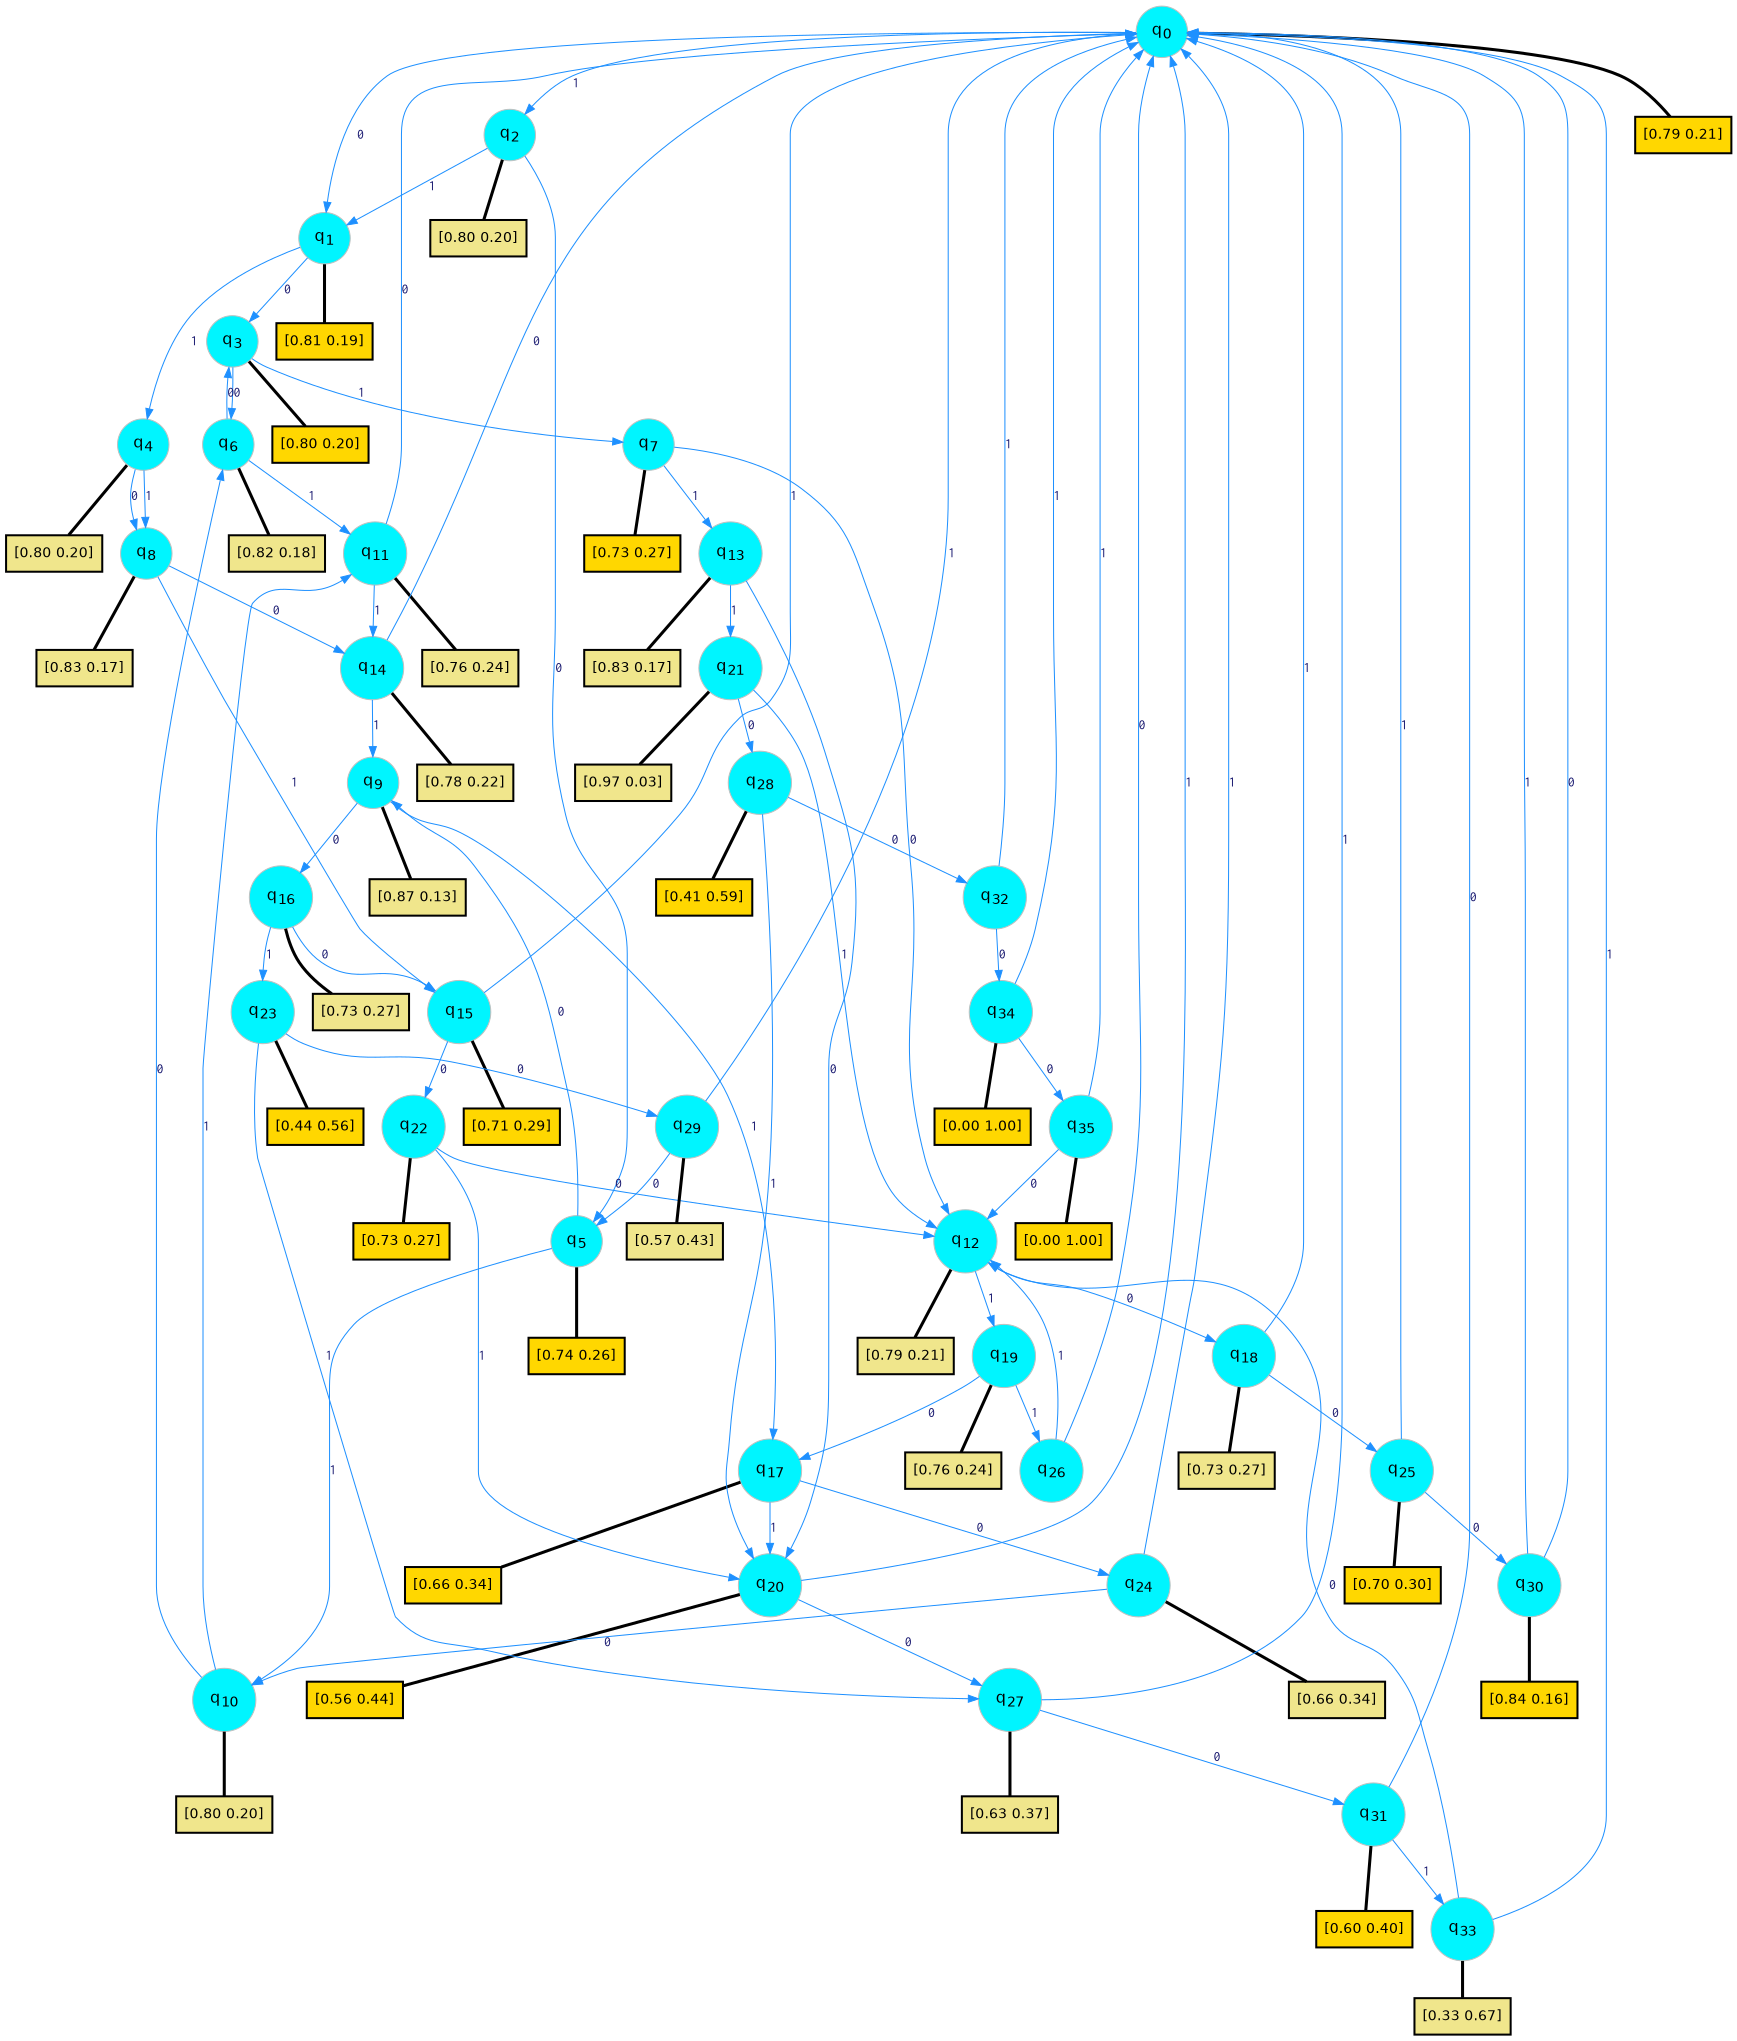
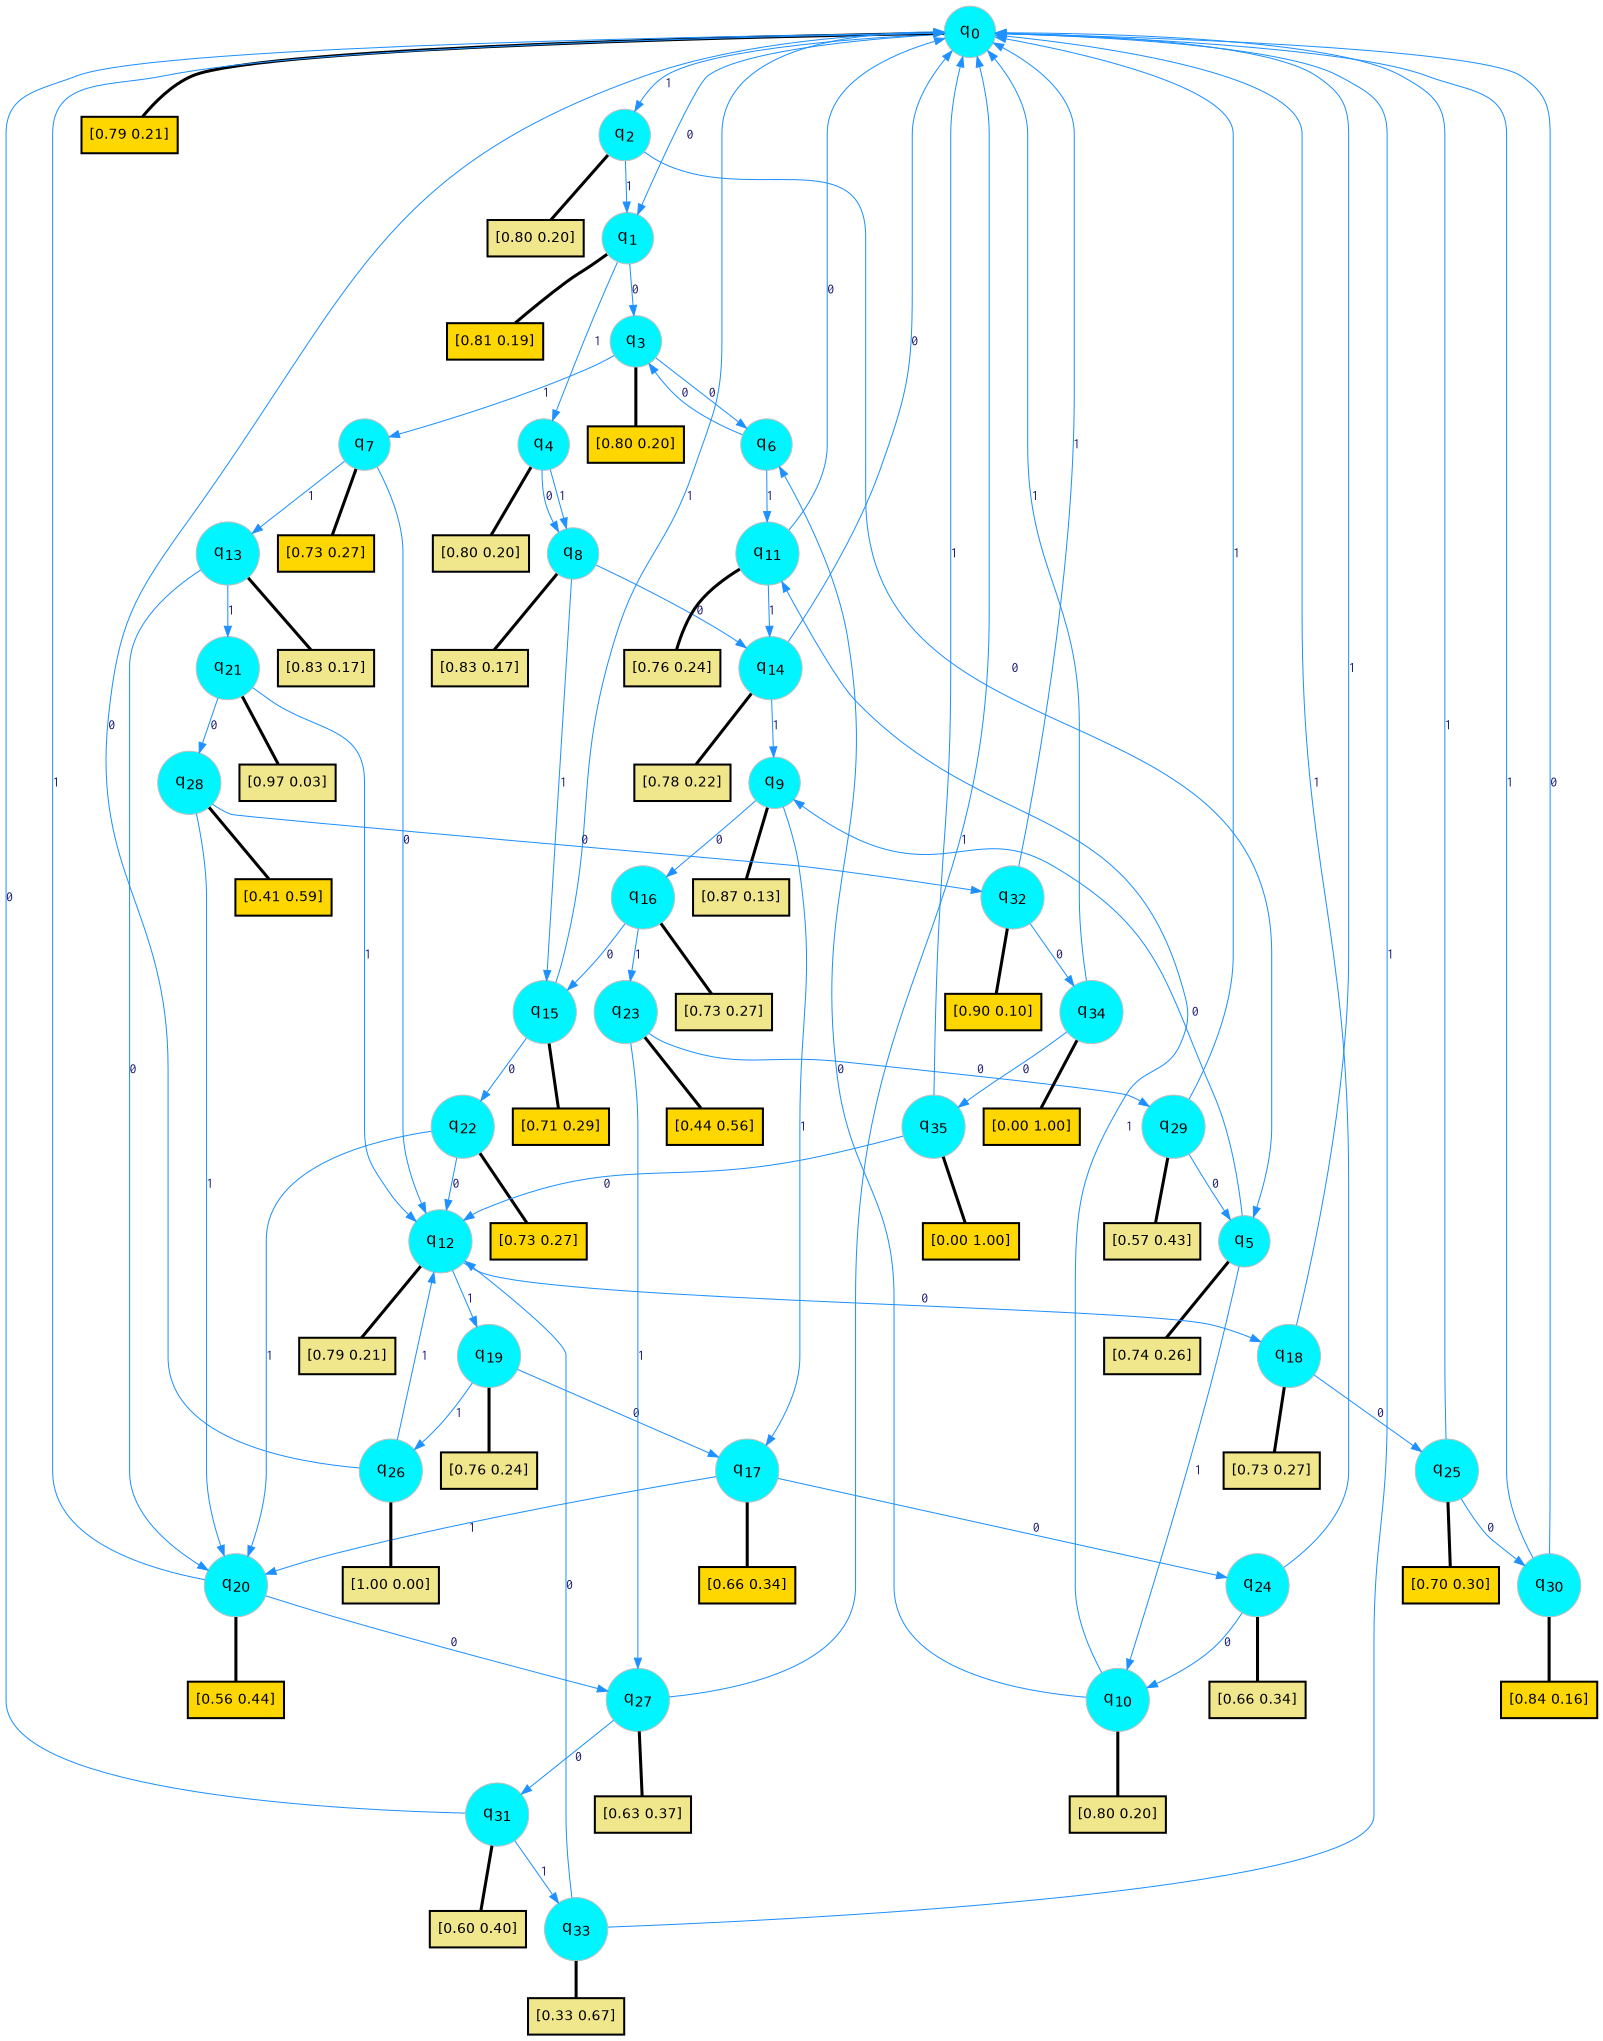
(277, 554) -> none
none -> (993, 1012)
(577, 1356) -> (1152, 1356)
none -> (391, 1585)
(1364, 1929) -> (478, 1929)
